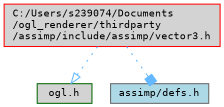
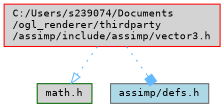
(65, 94) -> (65, 94)
